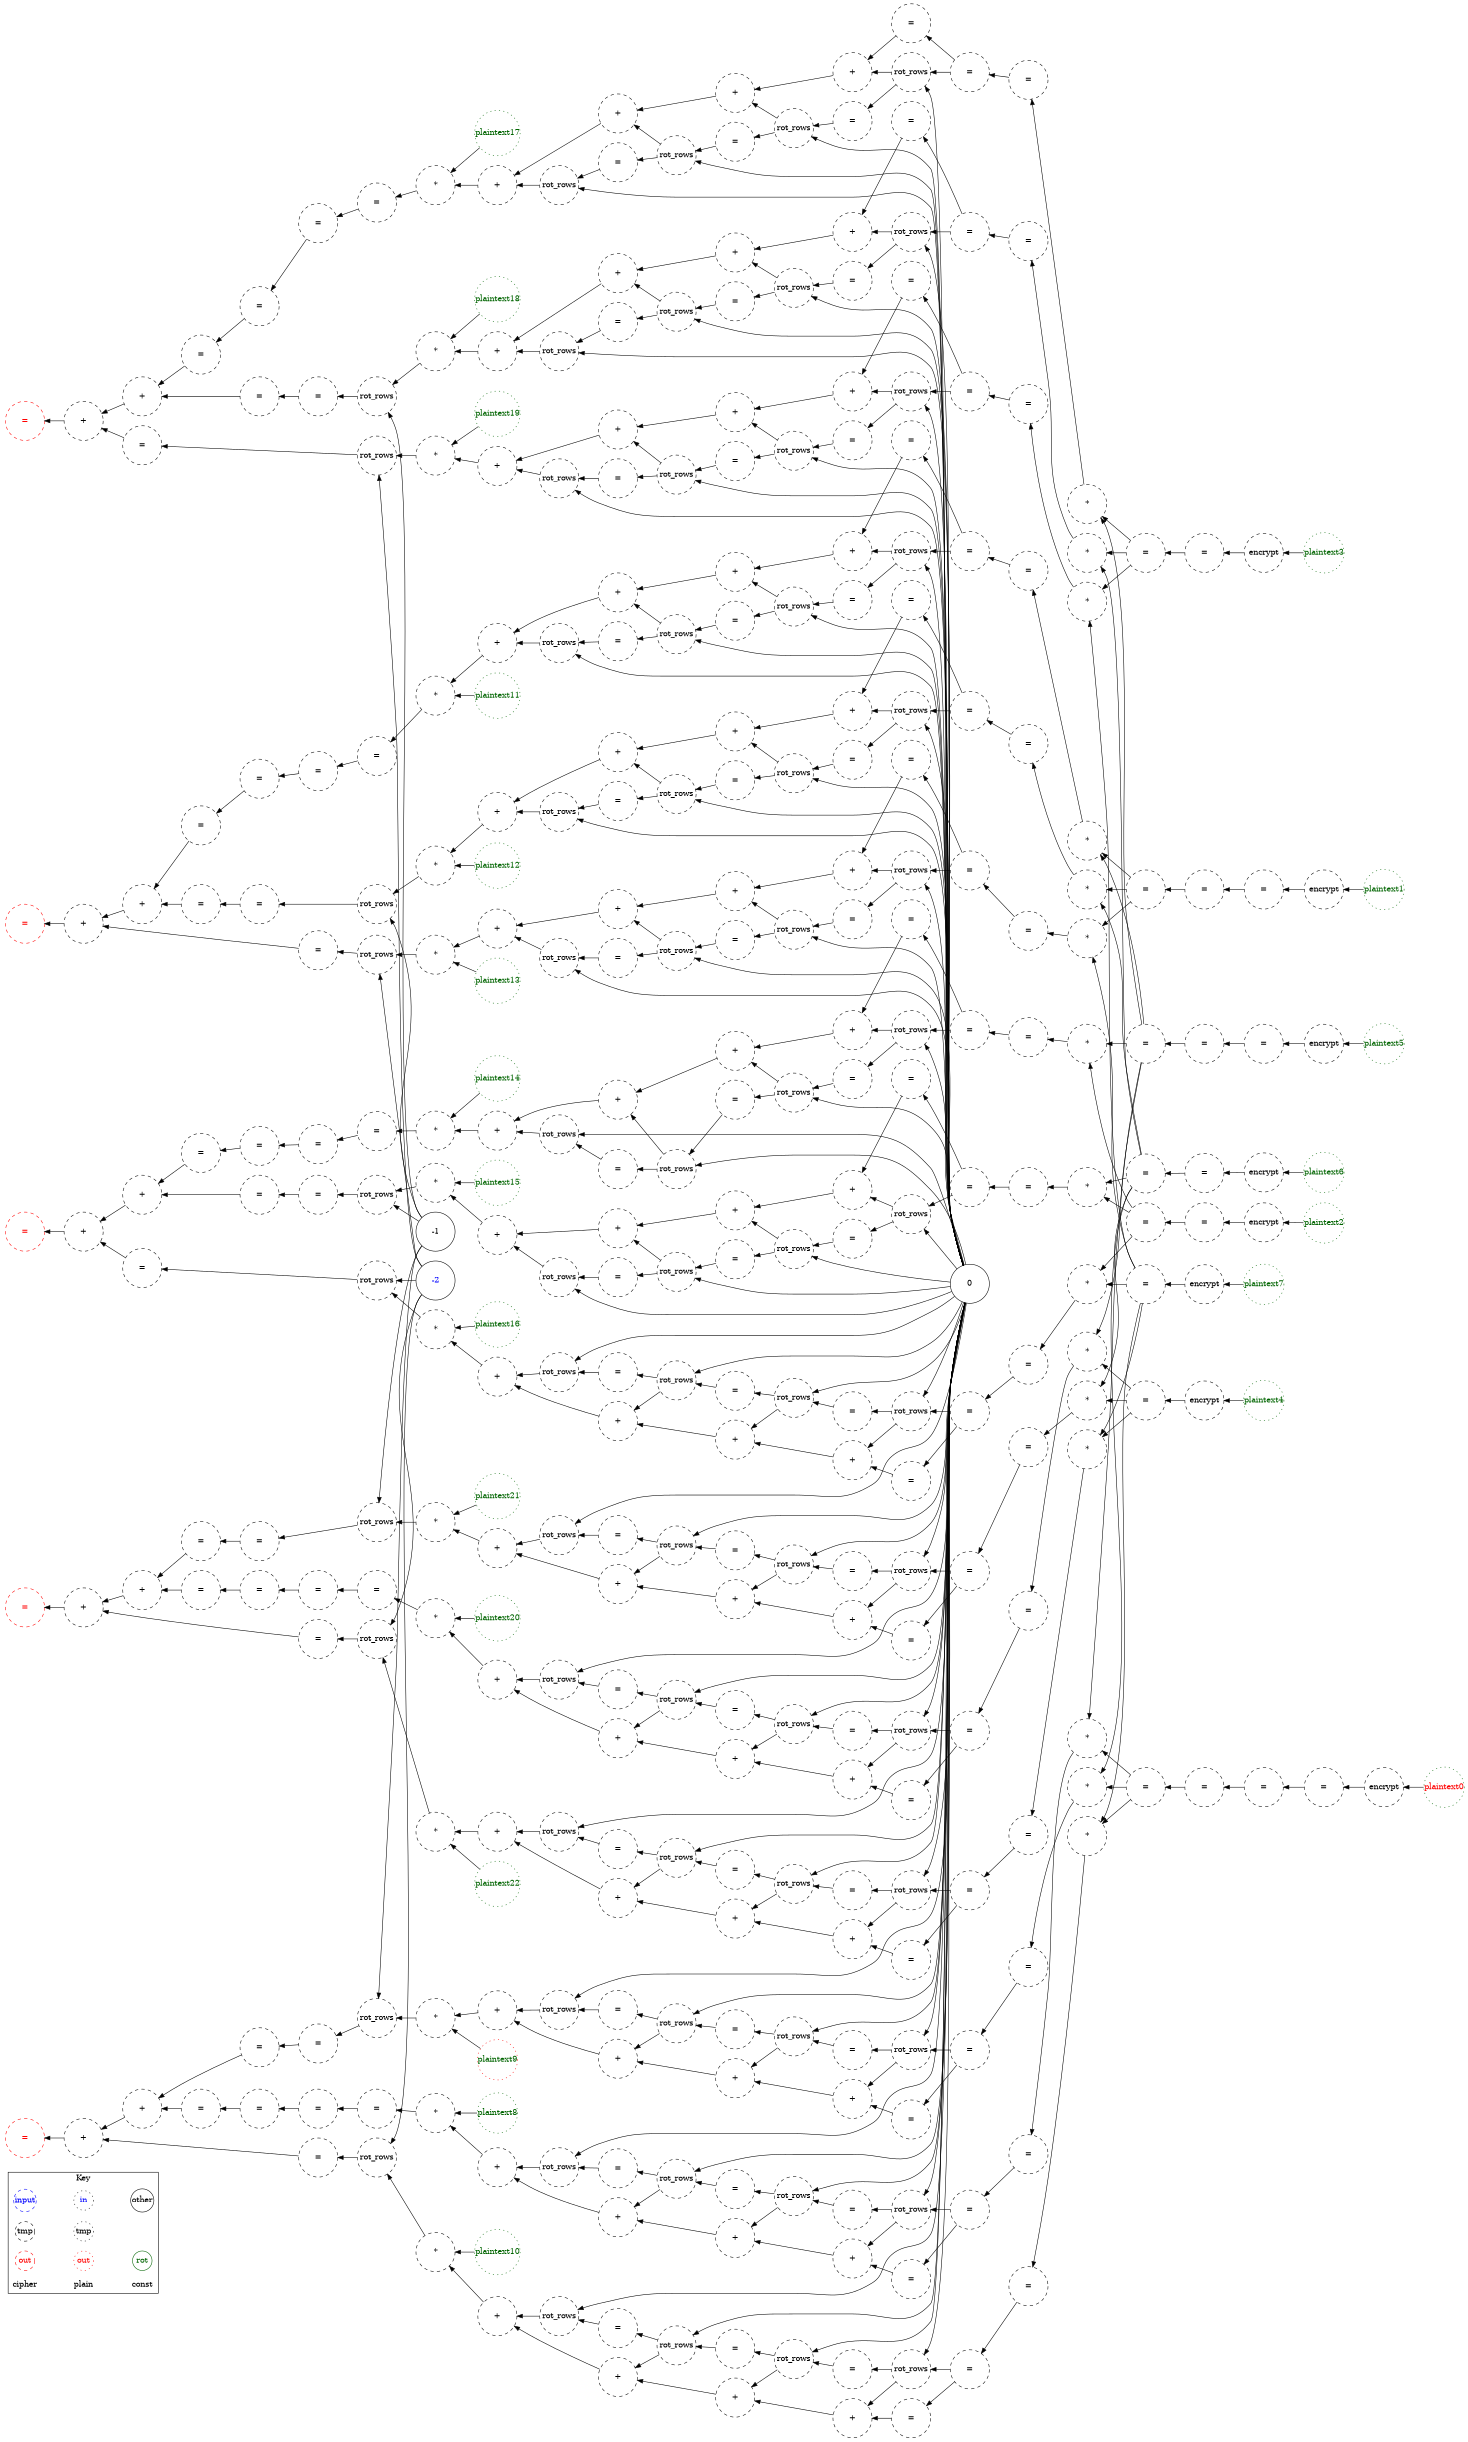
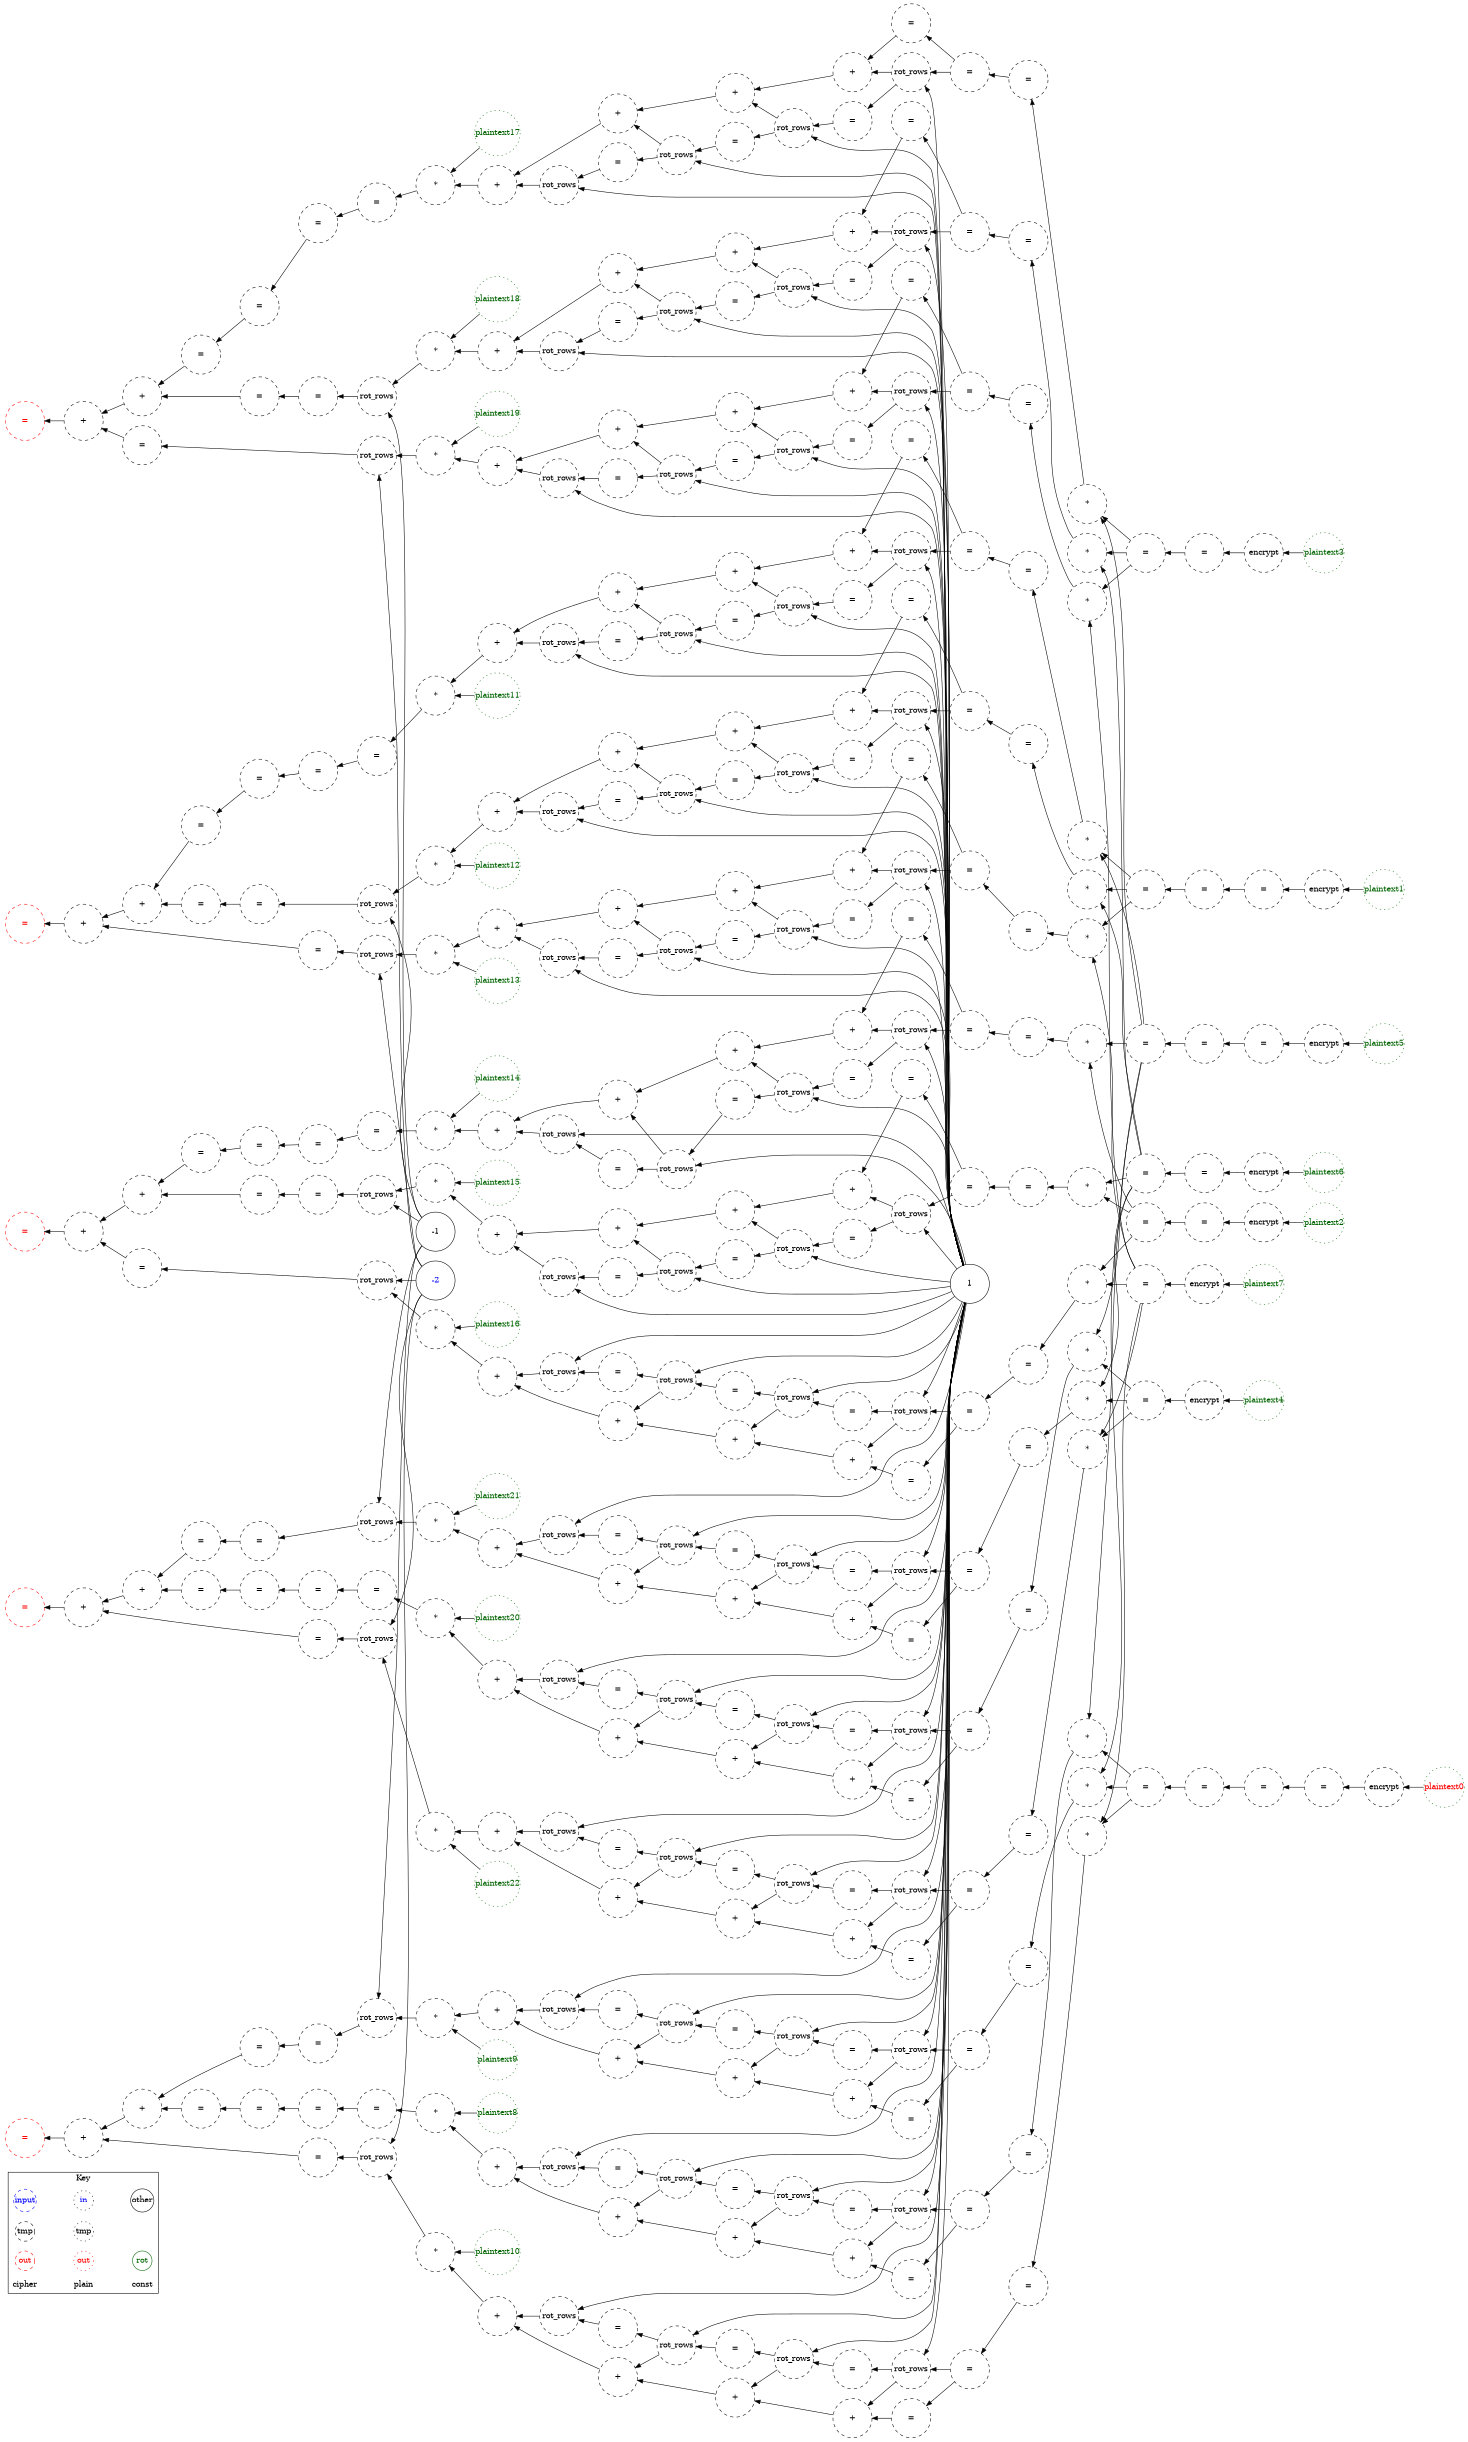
(970, 1284) -> (970, 1284)
(497, 2060) -> (497, 2060)
